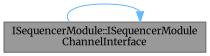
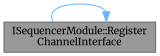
(105, 37) -> (80, 37)
